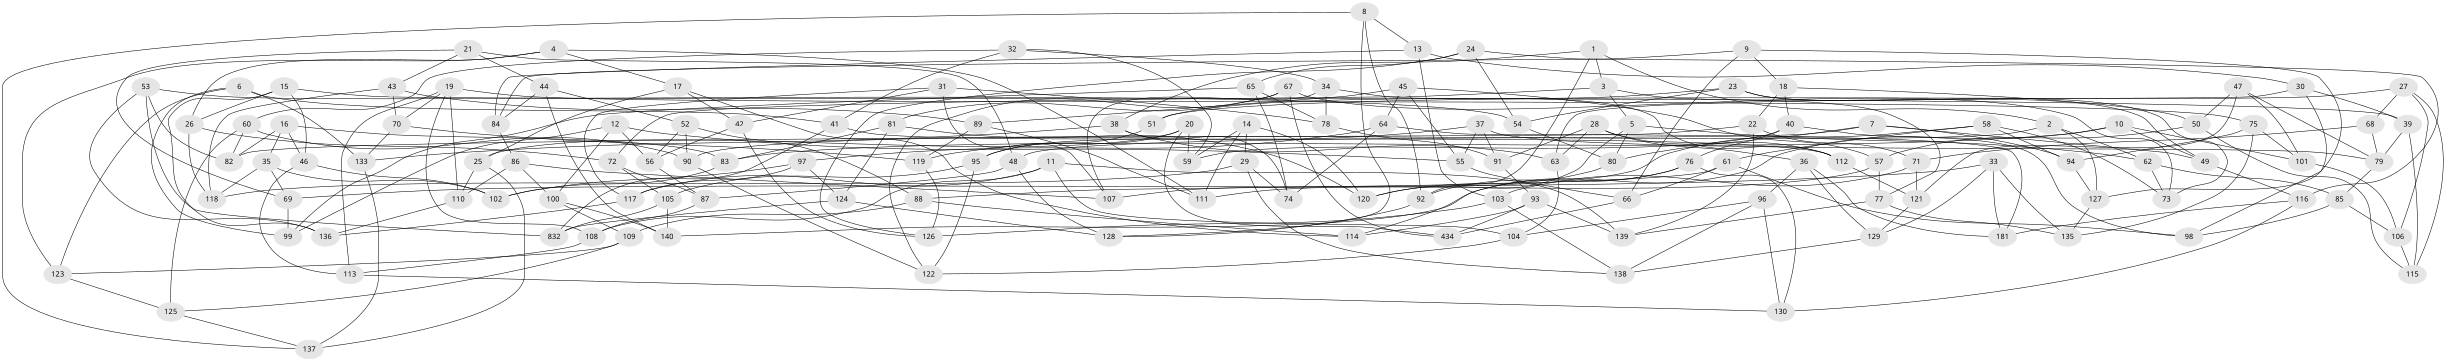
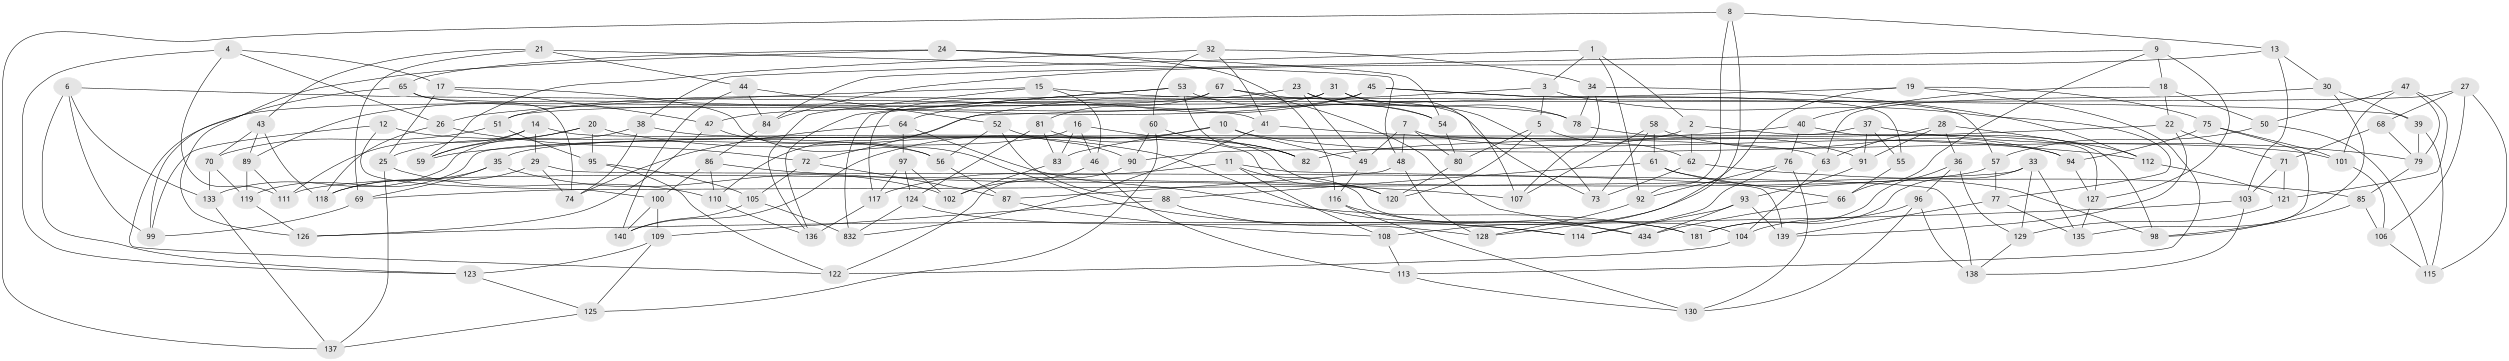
(424, 105) -> (352, 139)
(832, 147) -> none
